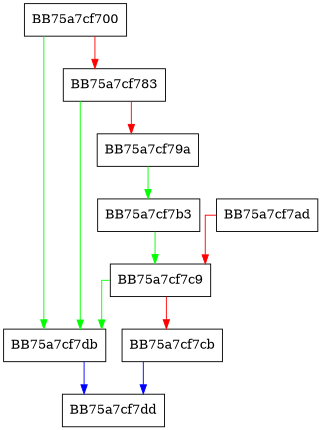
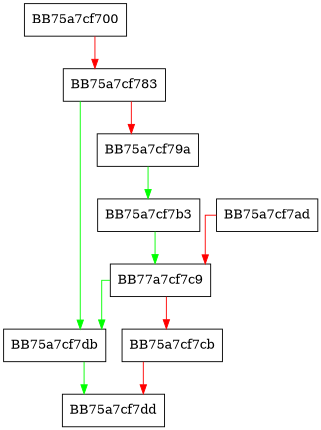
(44, 178) -> none
(160, 280) -> (160, 280)
(84, 373) -> (84, 373)
(143, 373) -> (143, 373)
